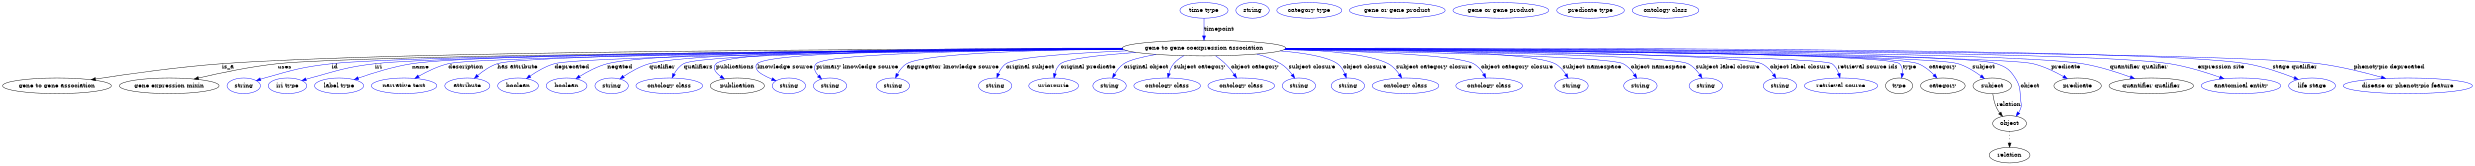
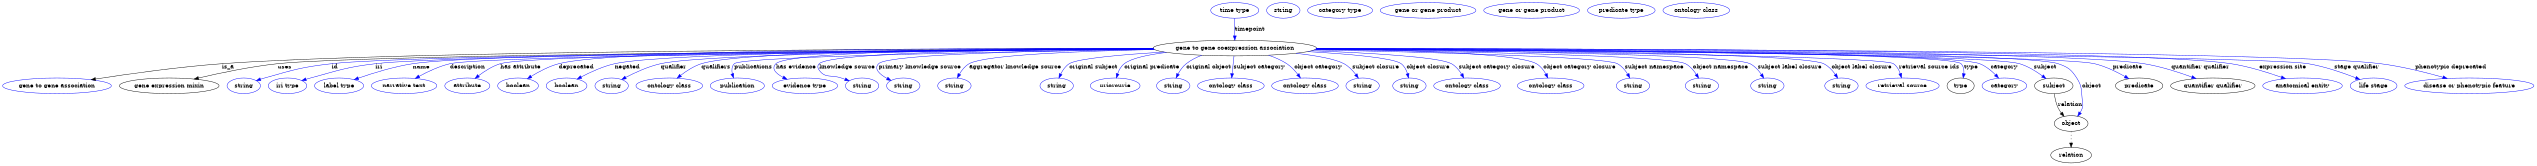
(57, 86) -> (57, 86)
(737, 86) -> (737, 86)
none -> (805, 86)
(1943, 86) -> (2004, 86)
